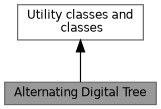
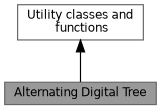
(80, 22) -> (80, 22)
